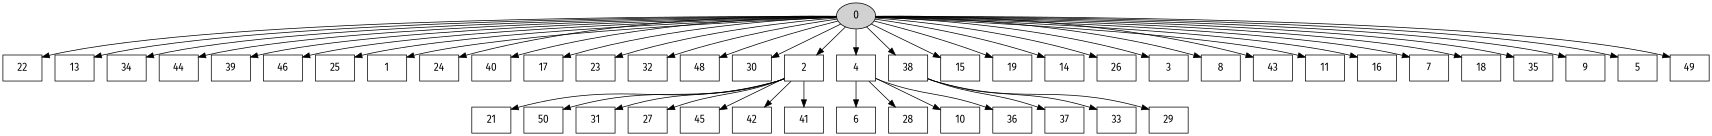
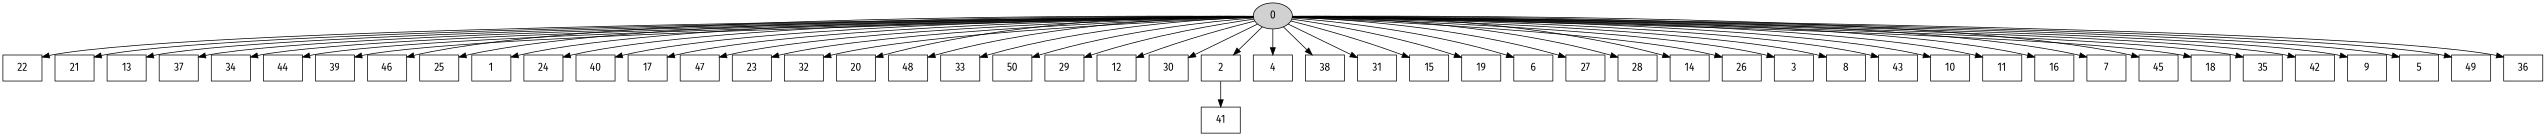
none -> (700, 68)
none -> (856, 68)
none -> (1117, 68)
(856, 91) -> (1400, 31)
(780, 92) -> (1791, 27)
(879, 92) -> (1516, 35)
(754, 93) -> (1713, 21)
(906, 93) -> (1609, 25)
(611, 94) -> (677, 26)
(677, 94) -> (1145, 31)
(703, 94) -> (1319, 39)
(930, 94) -> (1895, 25)
(1009, 94) -> (1119, 29)
(1056, 95) -> (1172, 34)
(704, 99) -> (1427, 29)
(1008, 99) -> (729, 27)
